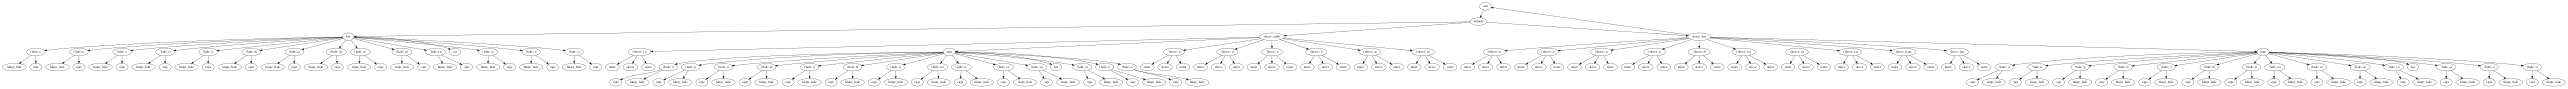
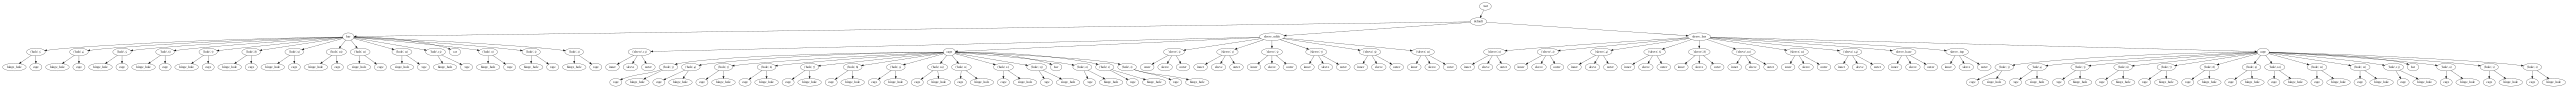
(1591, 21) -> (1747, 44)
